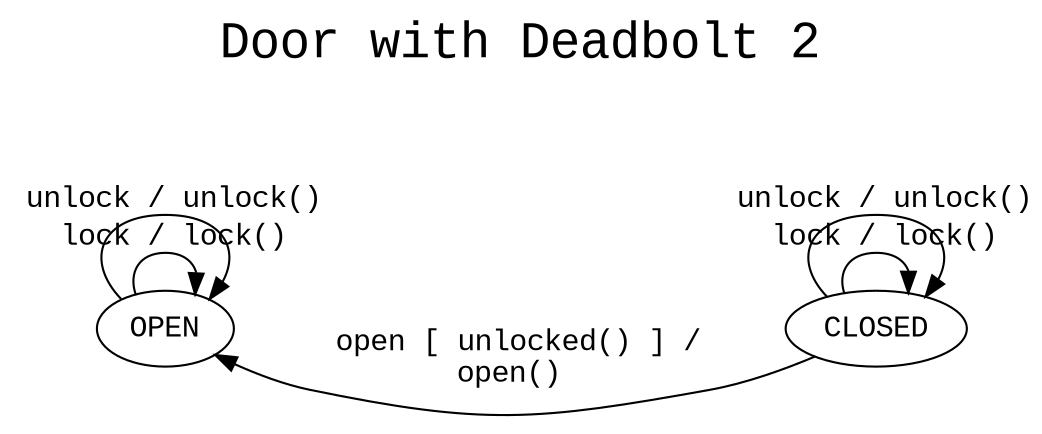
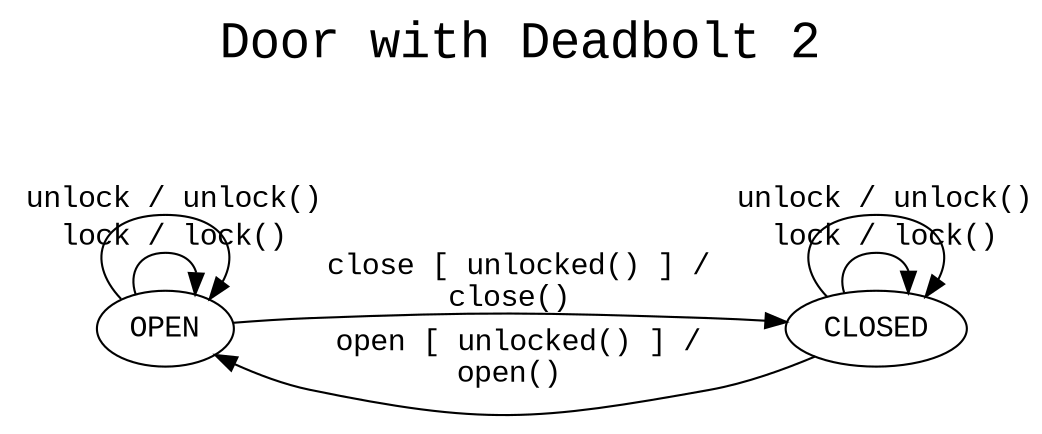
none -> (499, 314)
